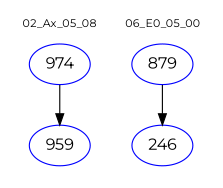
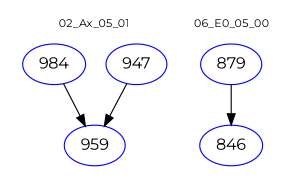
(60, 24) -> (95, 24)
(60, 64) -> (54, 64)
none -> (136, 64)
(162, 145) -> (231, 145)
